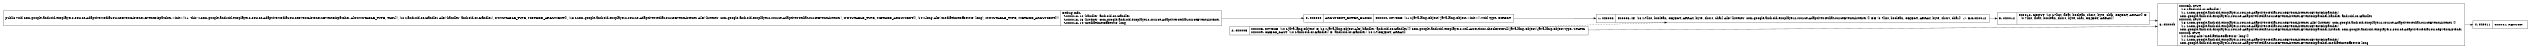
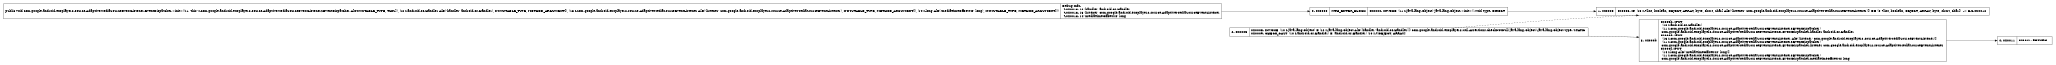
(1349, 18) -> (1349, 11)
(2073, 18) -> none
